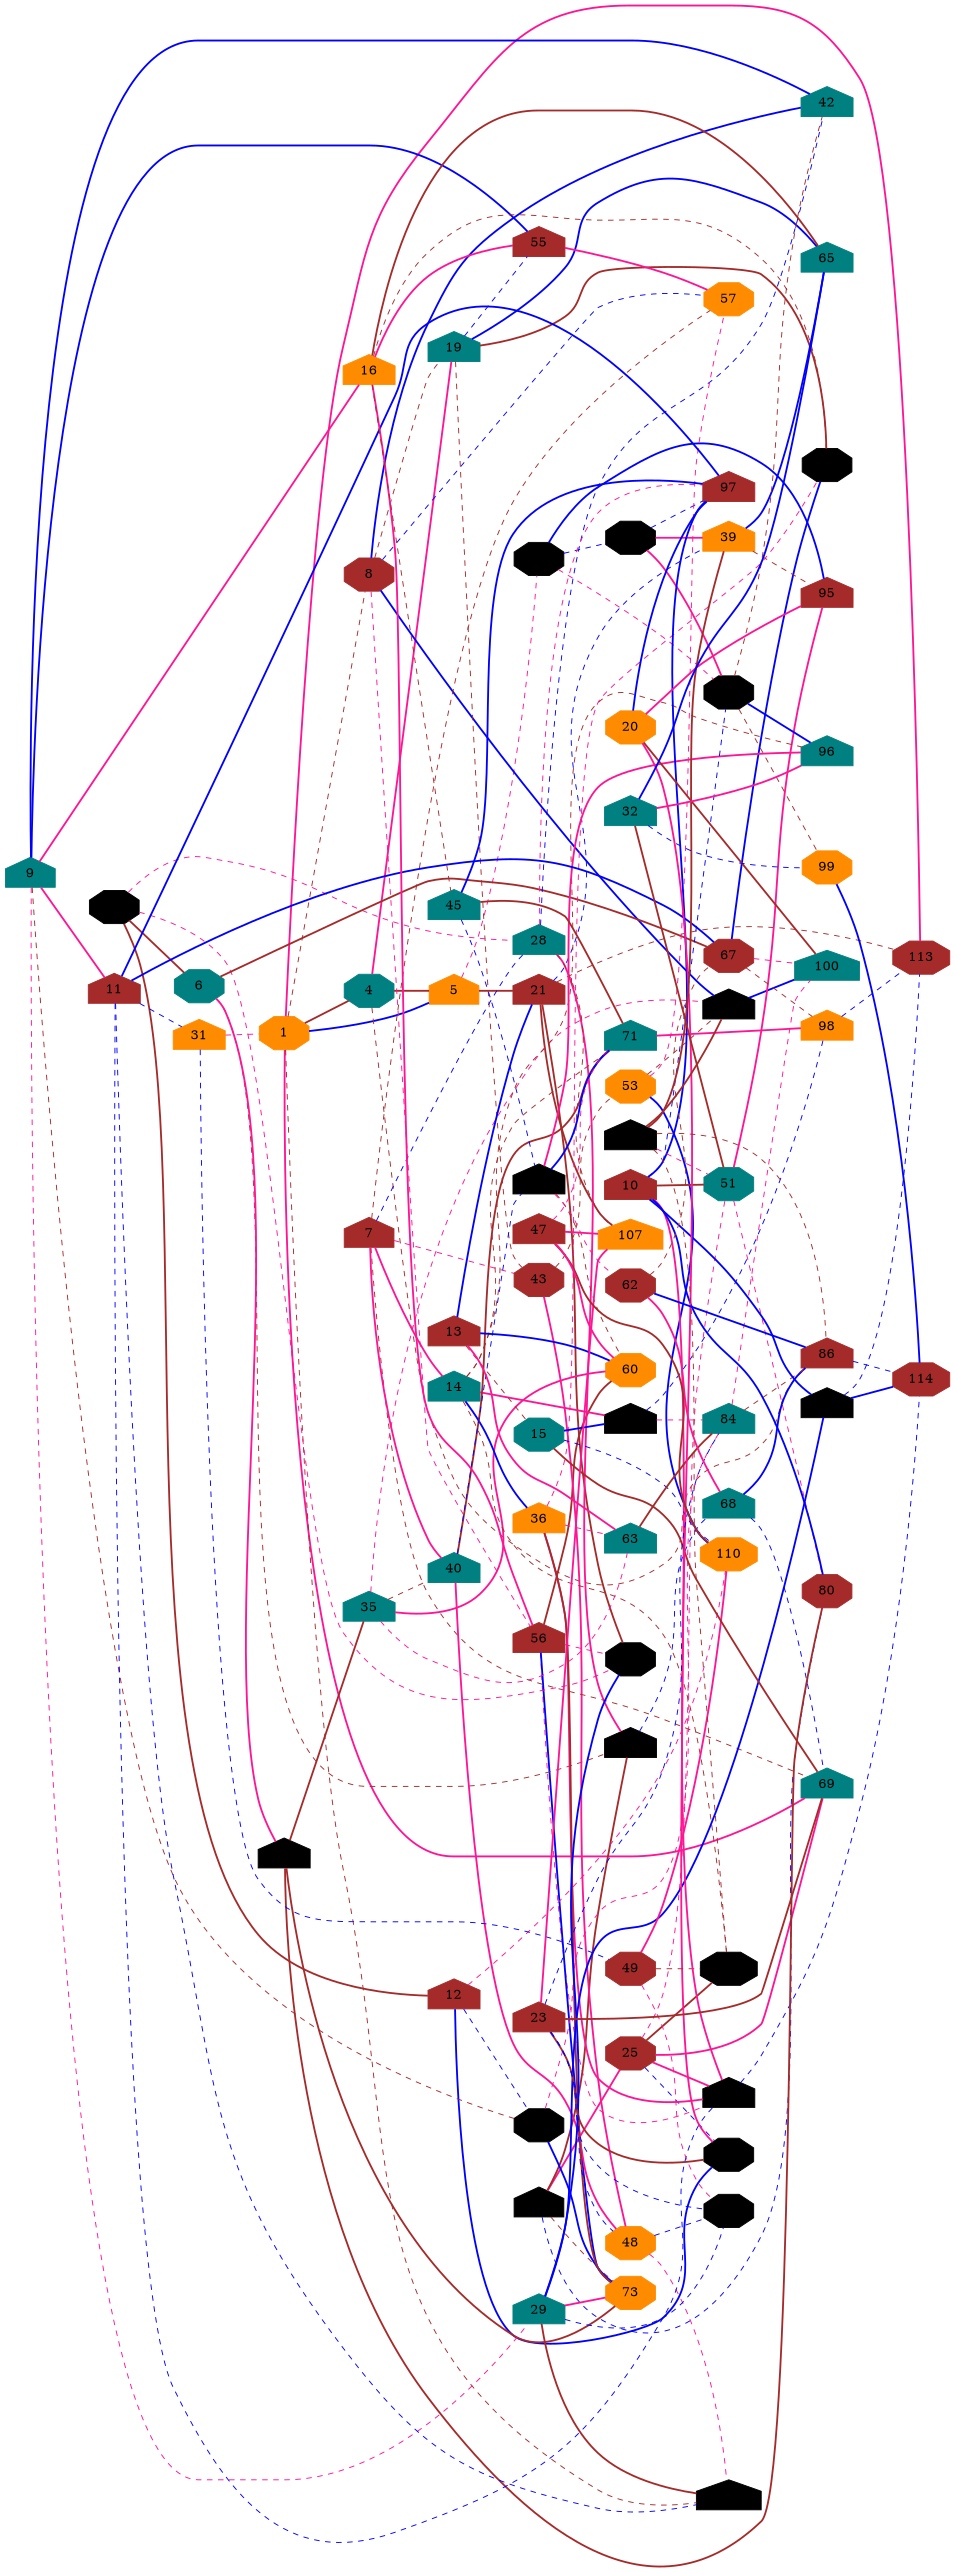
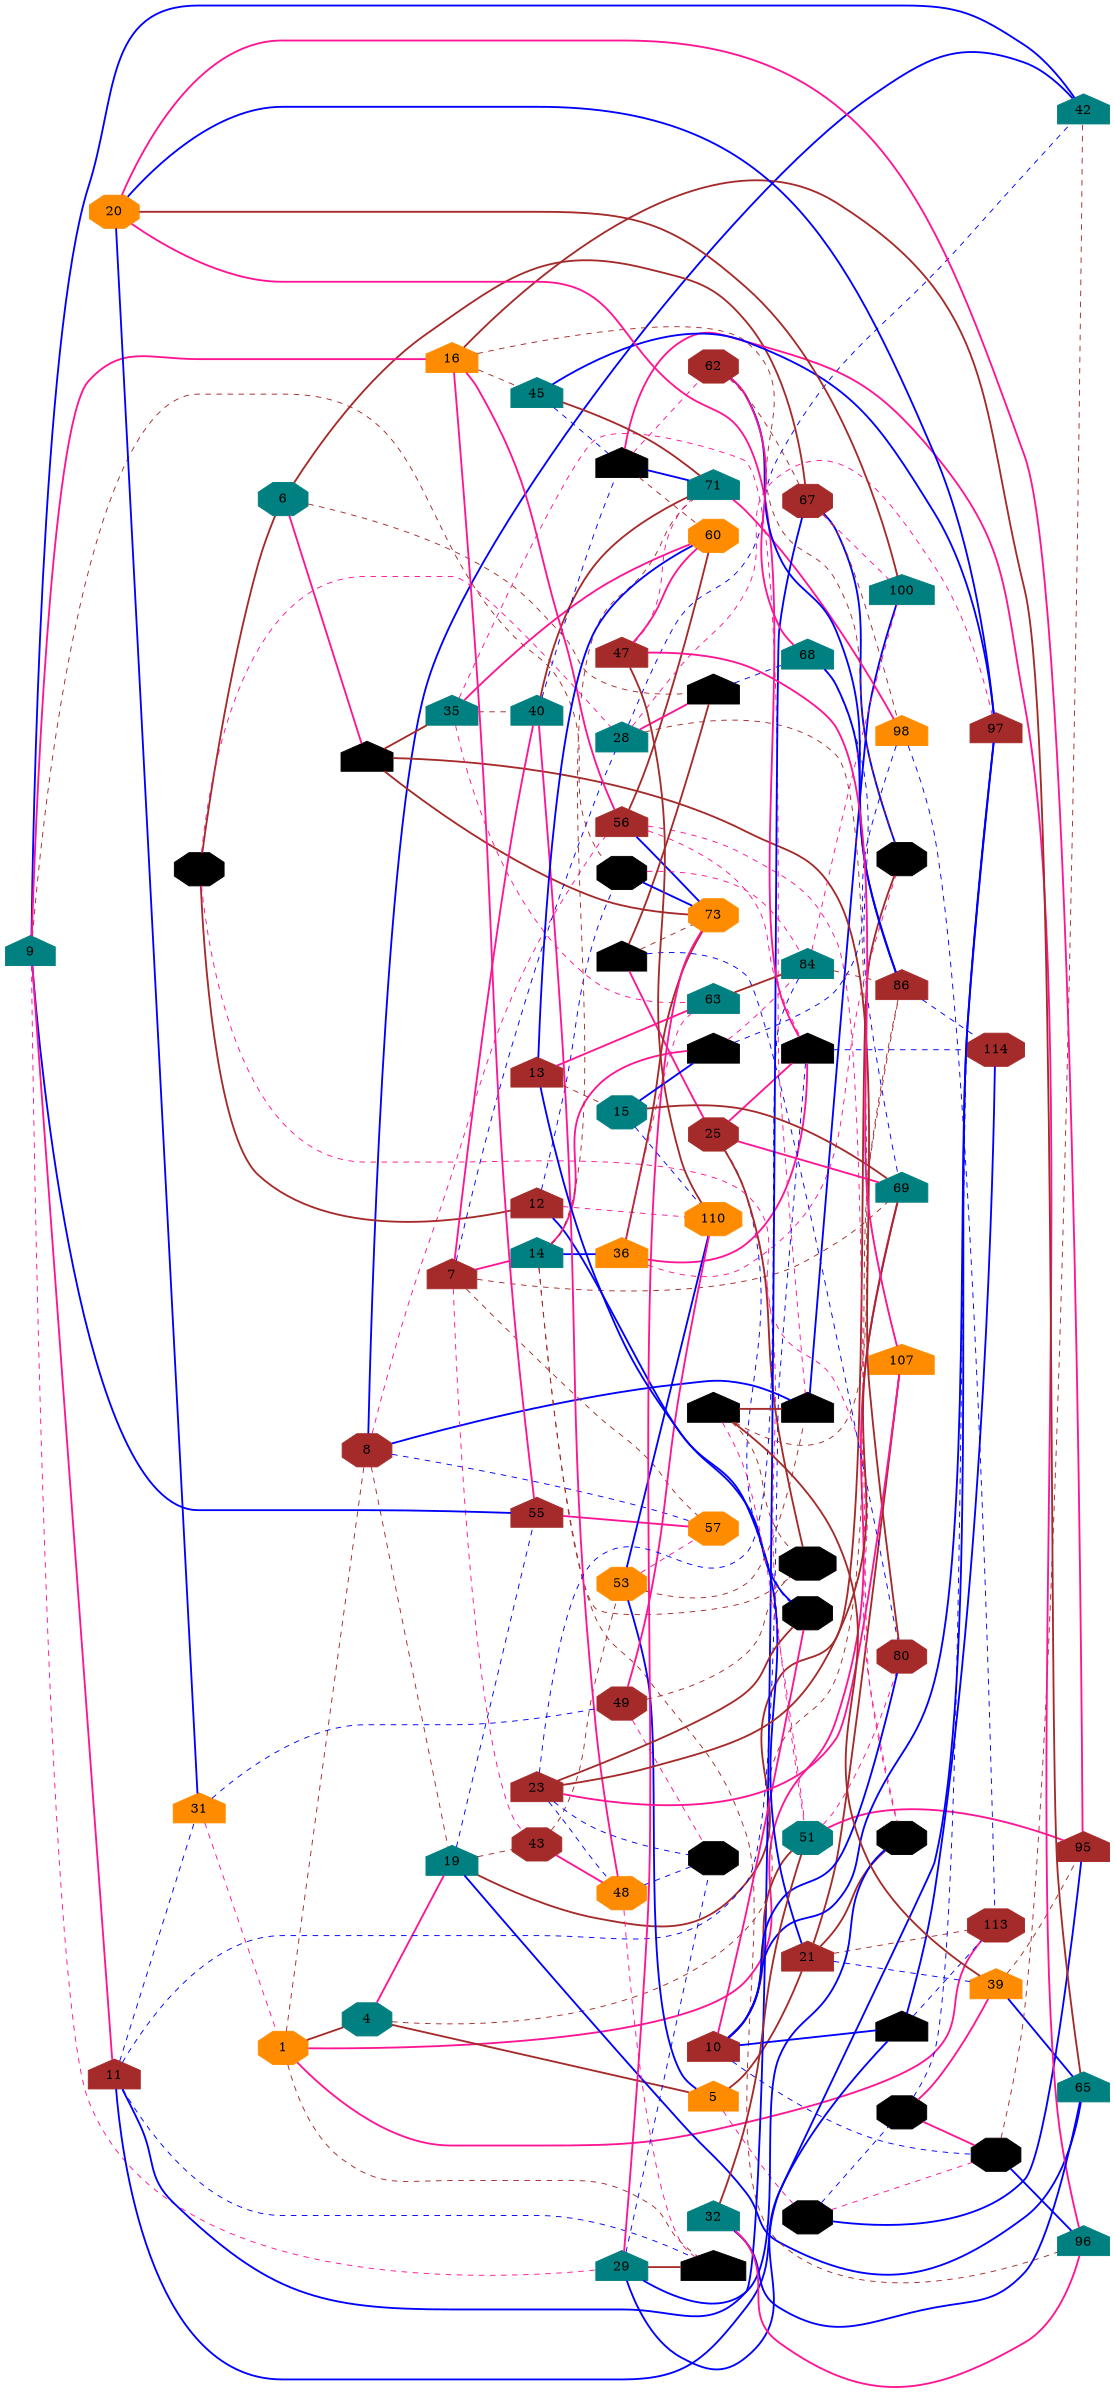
(827, 867) -> none
none -> (157, 1011)
(367, 1022) -> (655, 1898)
